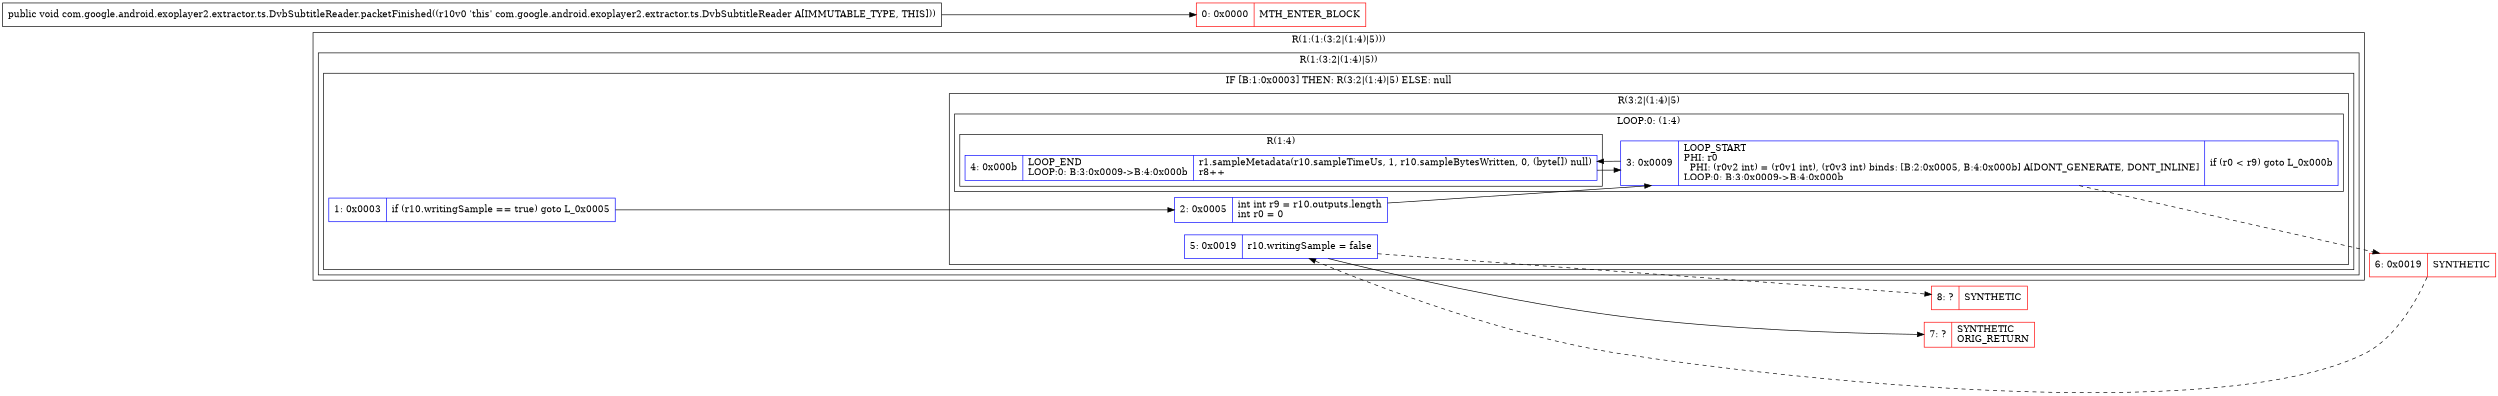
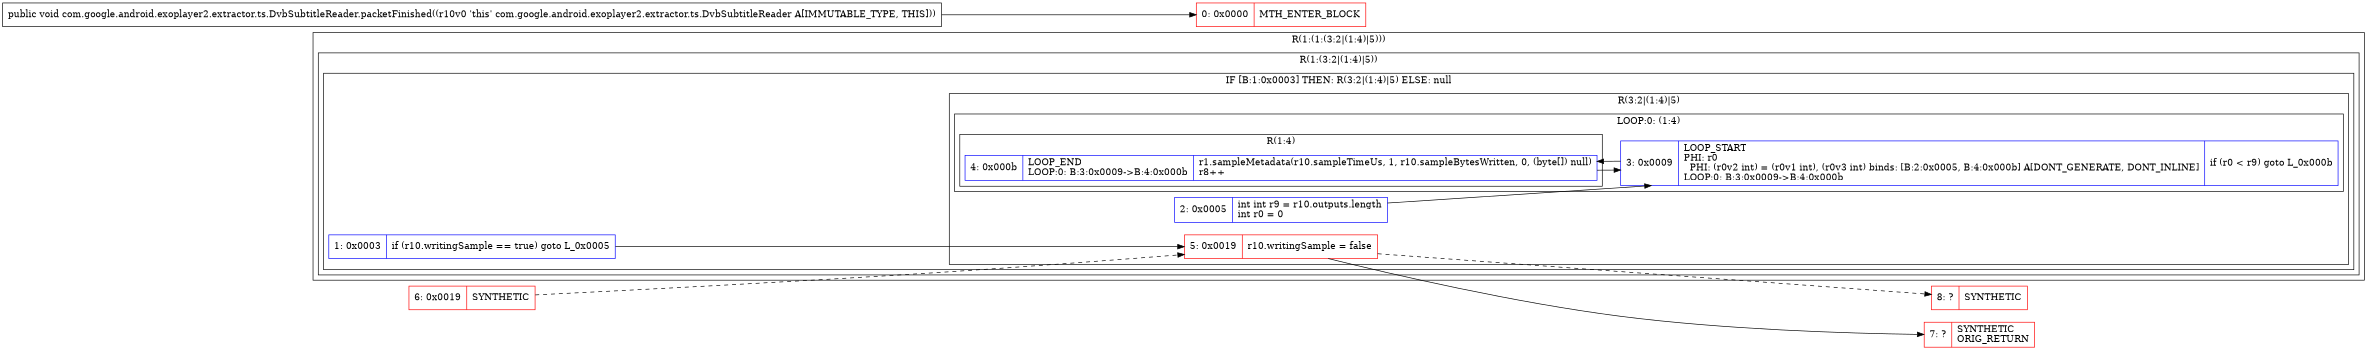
(892, 210) -> (897, 247)
(2226, 219) -> none
(1281, 247) -> (1281, 247)
